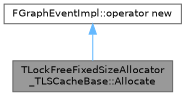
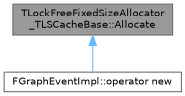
(93, 48) -> (93, 59)
